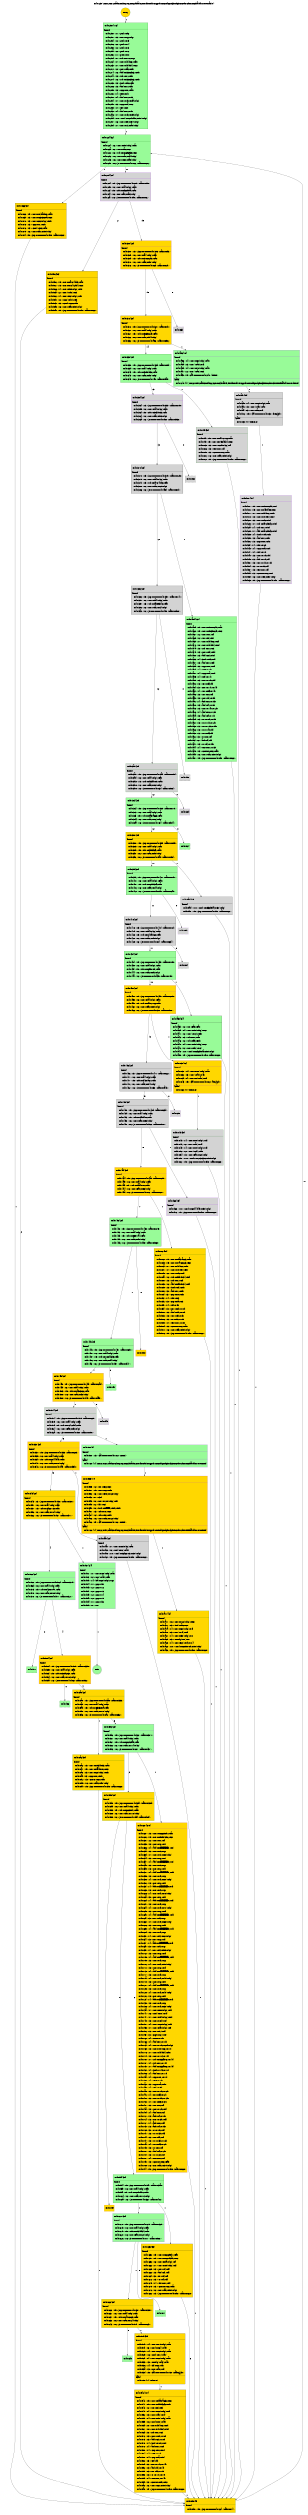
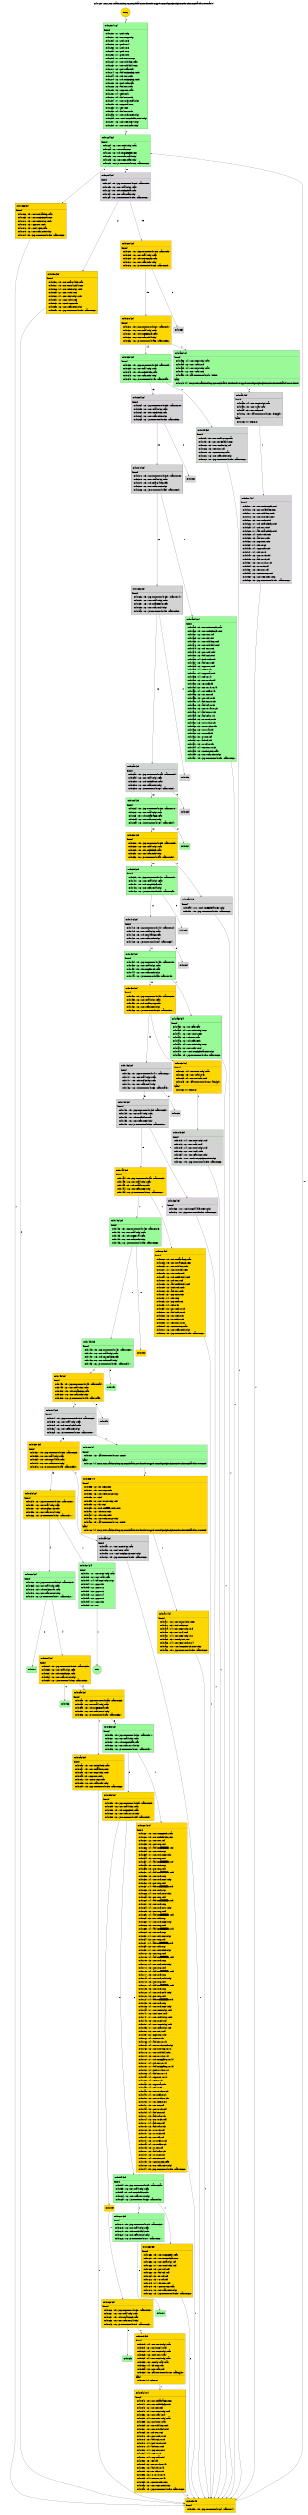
(131, 2270) -> (112, 2255)
